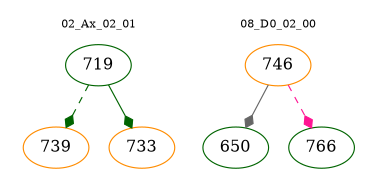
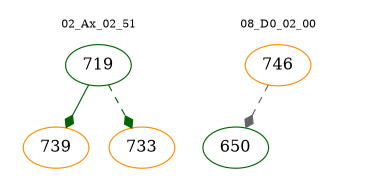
(99, 25) -> (99, 25)
(81, 100) -> (81, 100)
(117, 100) -> (117, 100)
(260, 100) -> (260, 100)
(322, 148) -> none
